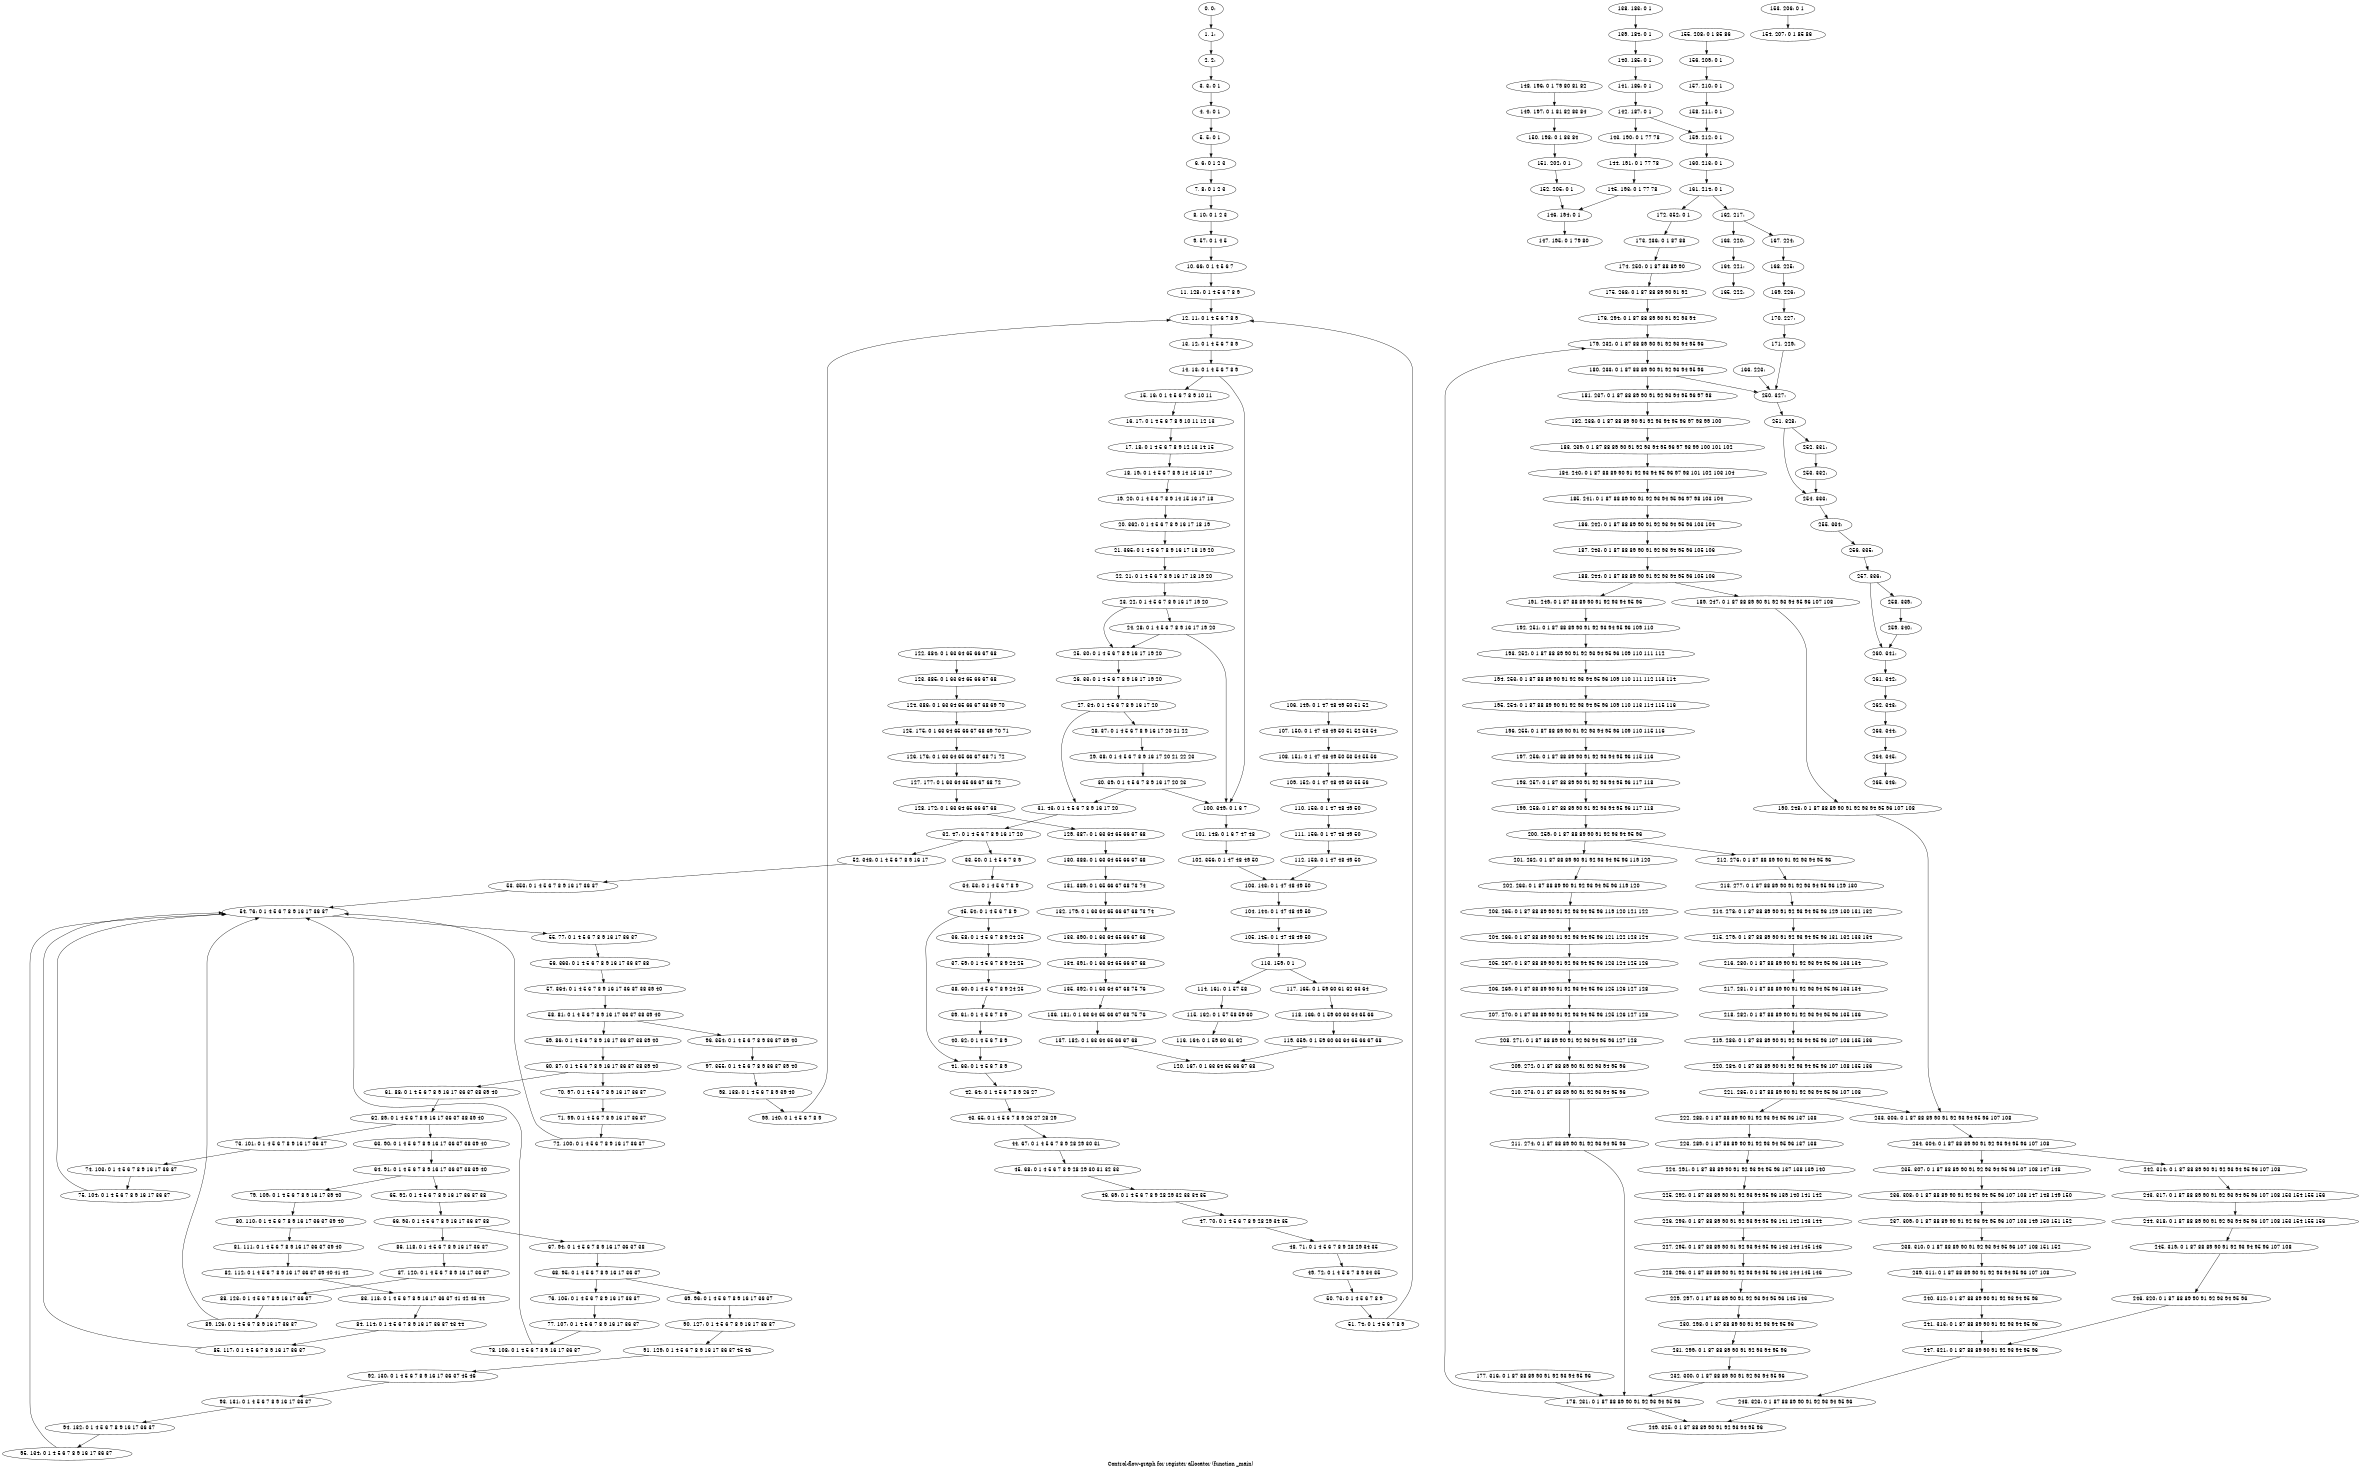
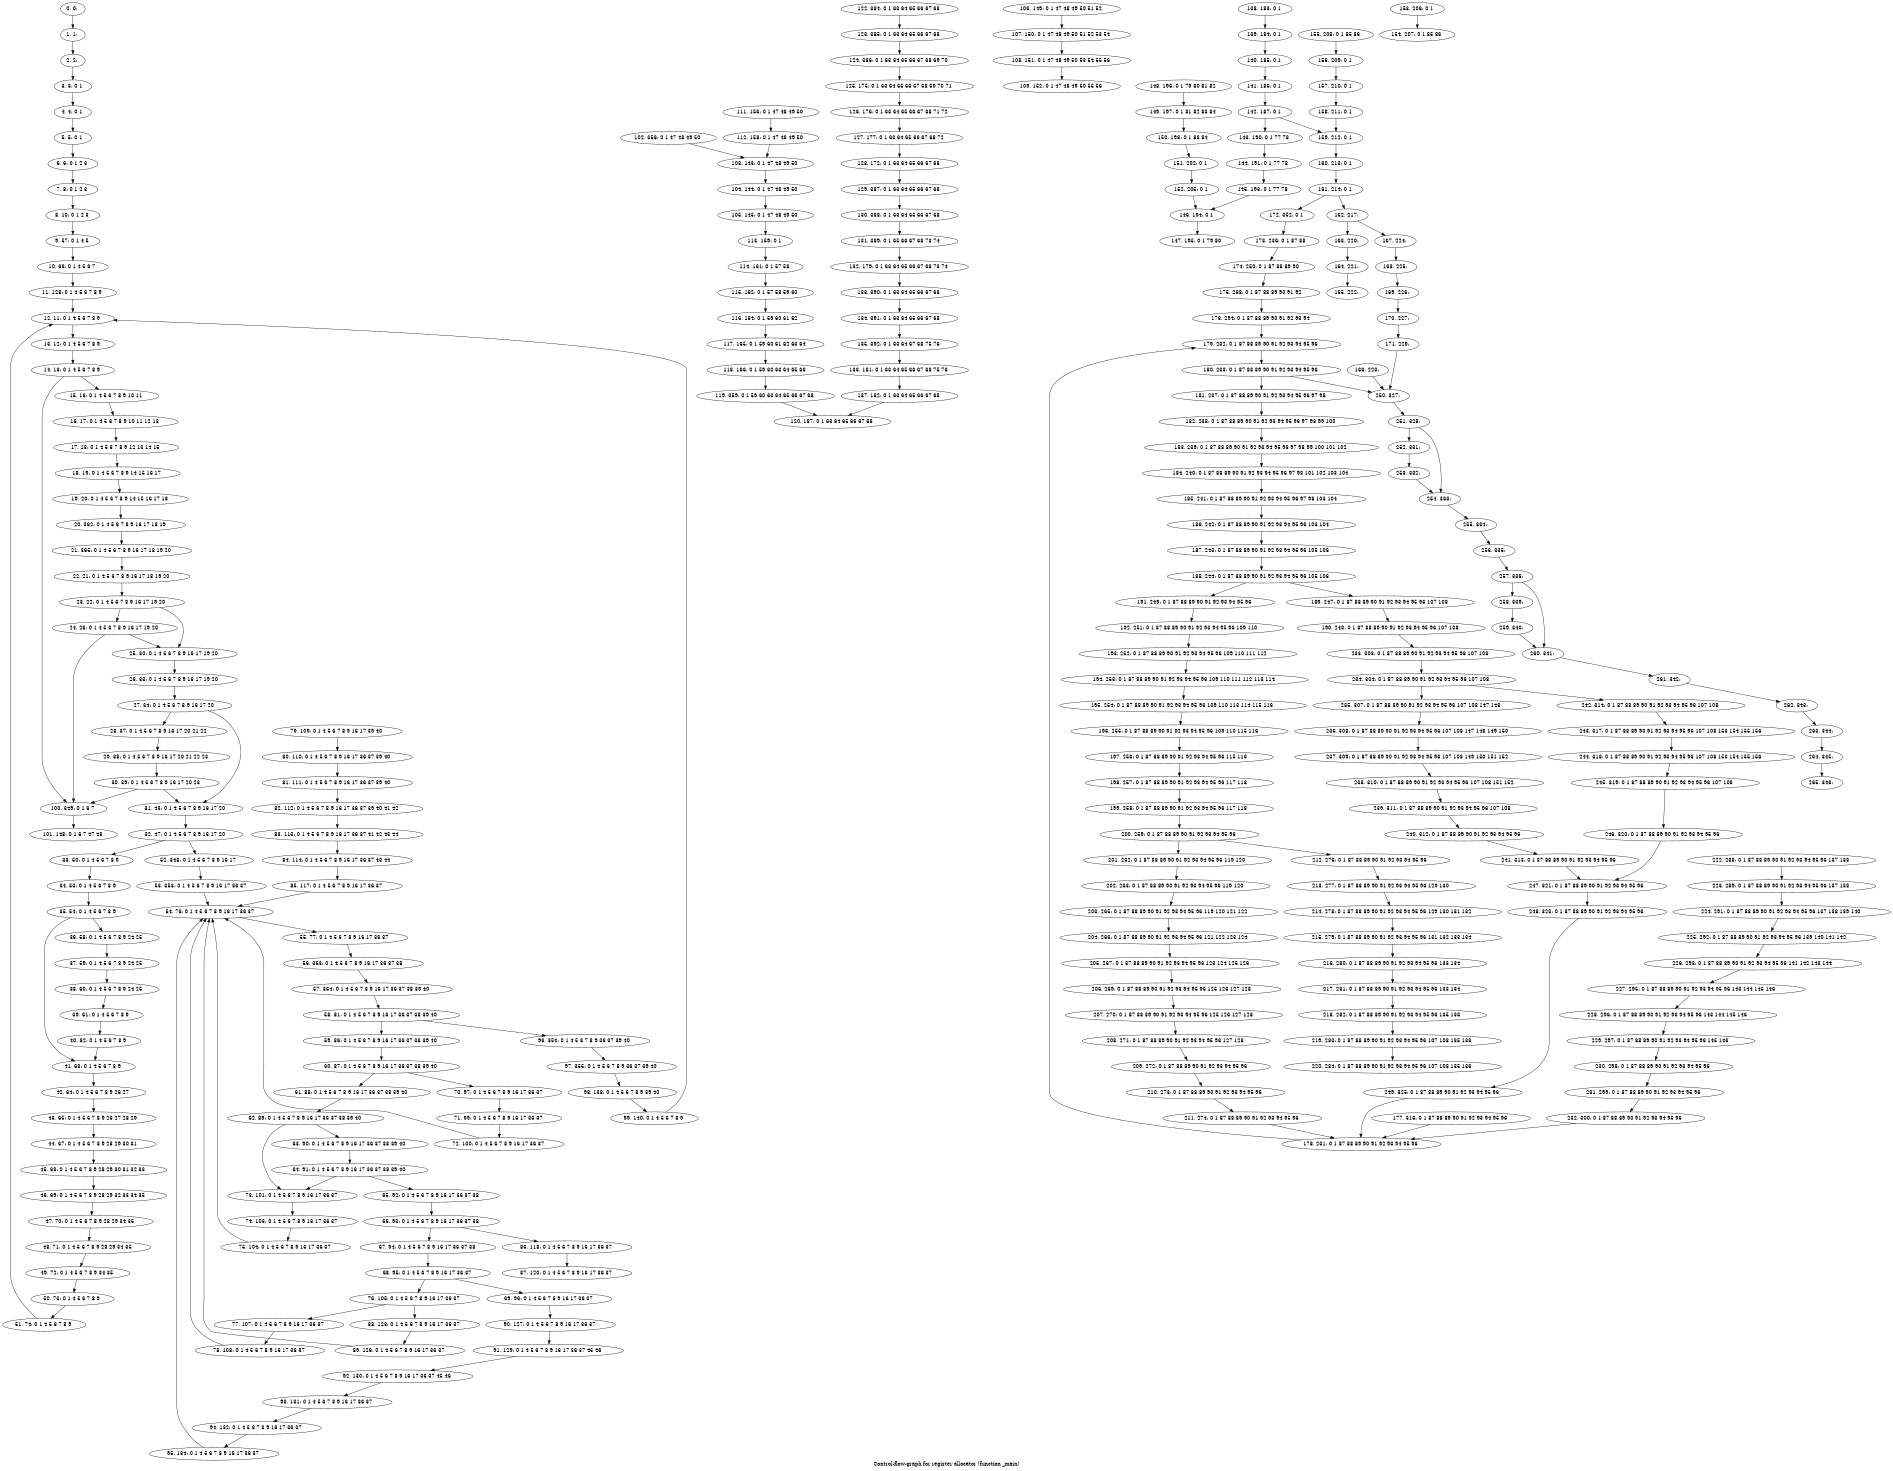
(1329, 809) -> none
(1226, 846) -> none
(989, 912) -> (89, 912)
(1302, 975) -> (766, 330)
(1793, 1093) -> none
(365, 1183) -> (323, 1182)
(363, 1285) -> (415, 1310)
(1664, 1415) -> (1376, 1107)
